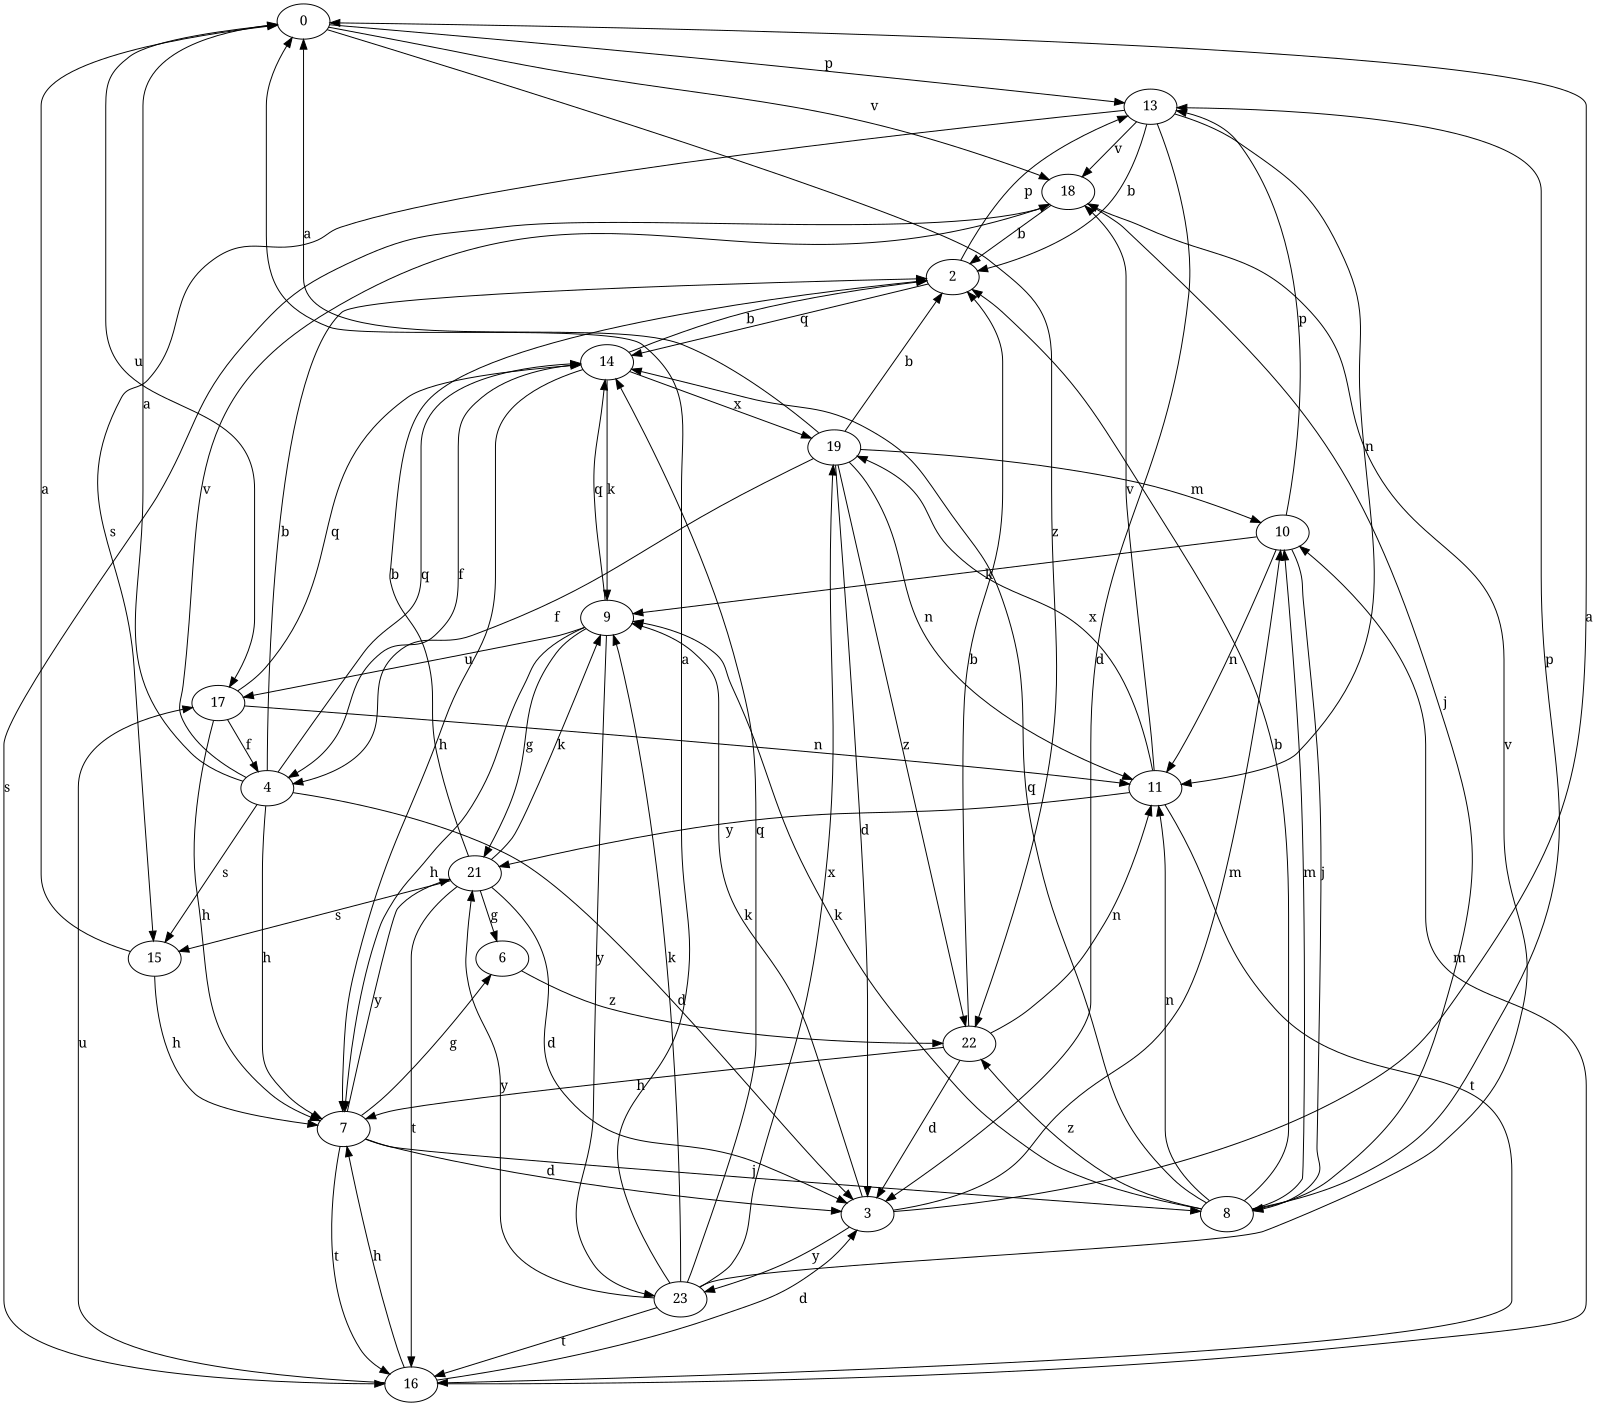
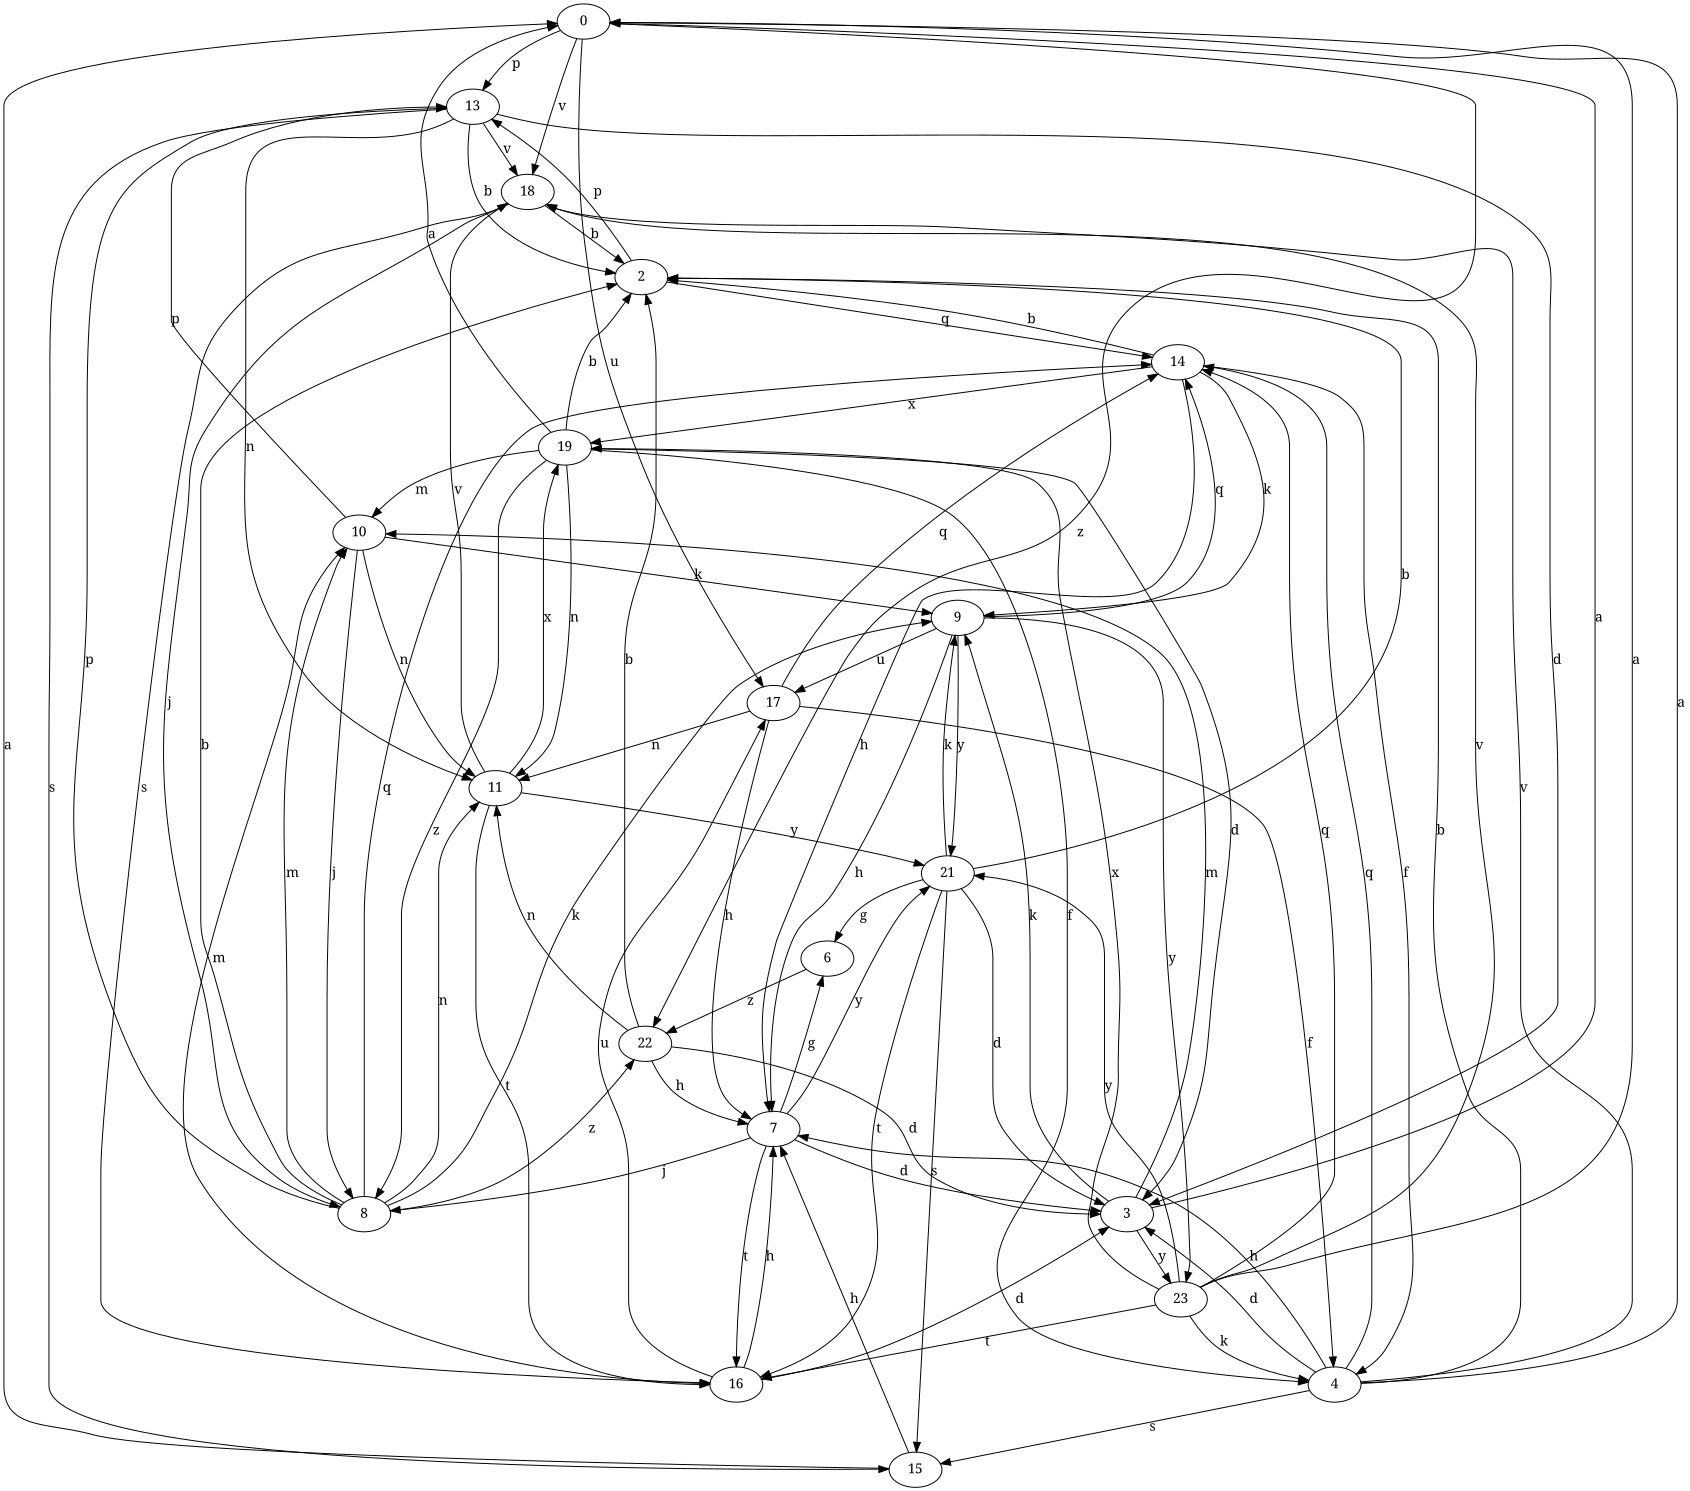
(901, 741) -> (437, 815)
(530, 746) -> (961, 746)
(666, 961) -> (1237, 1359)
